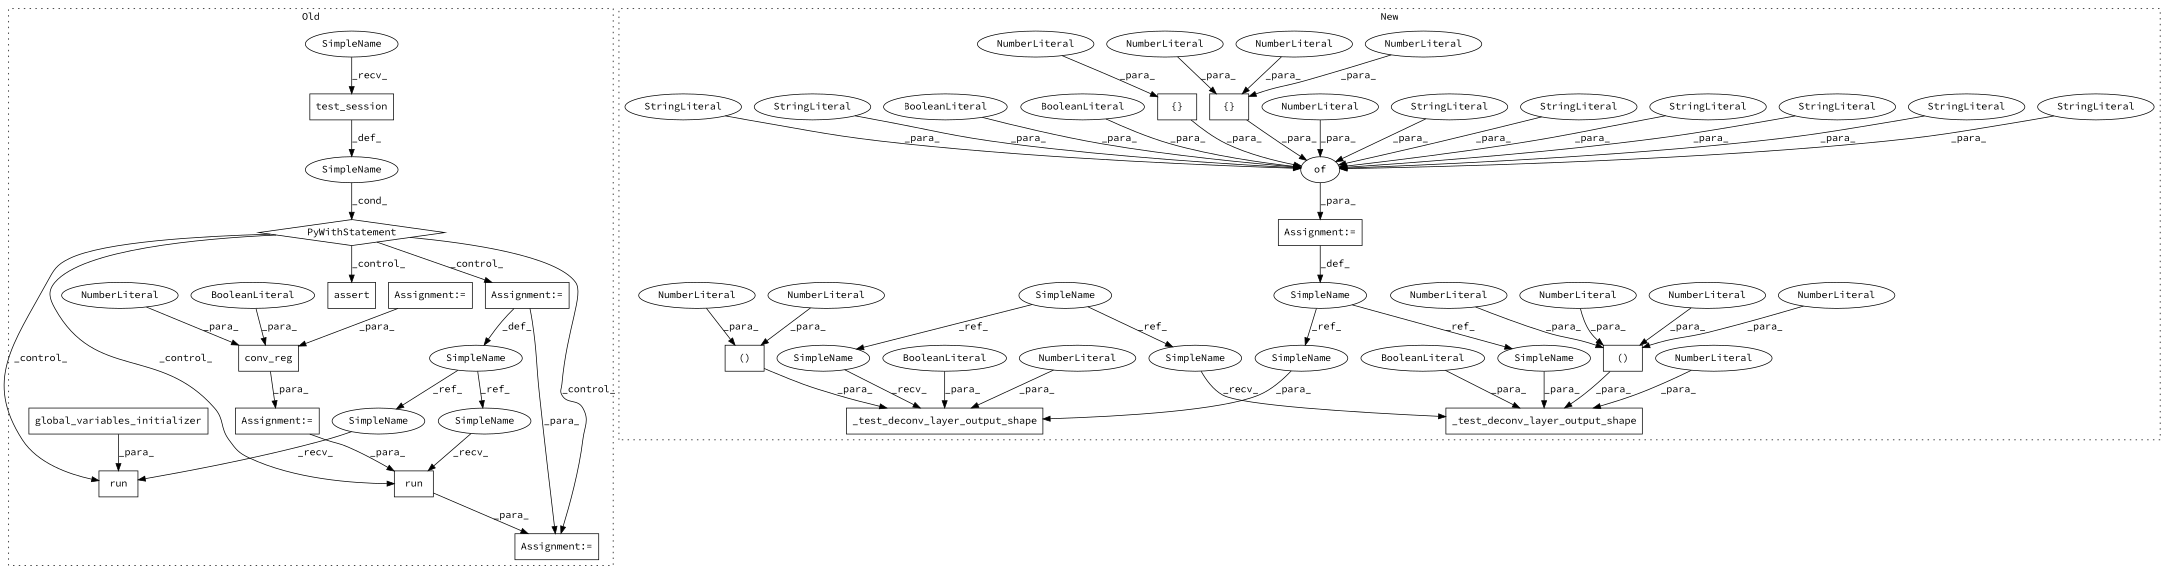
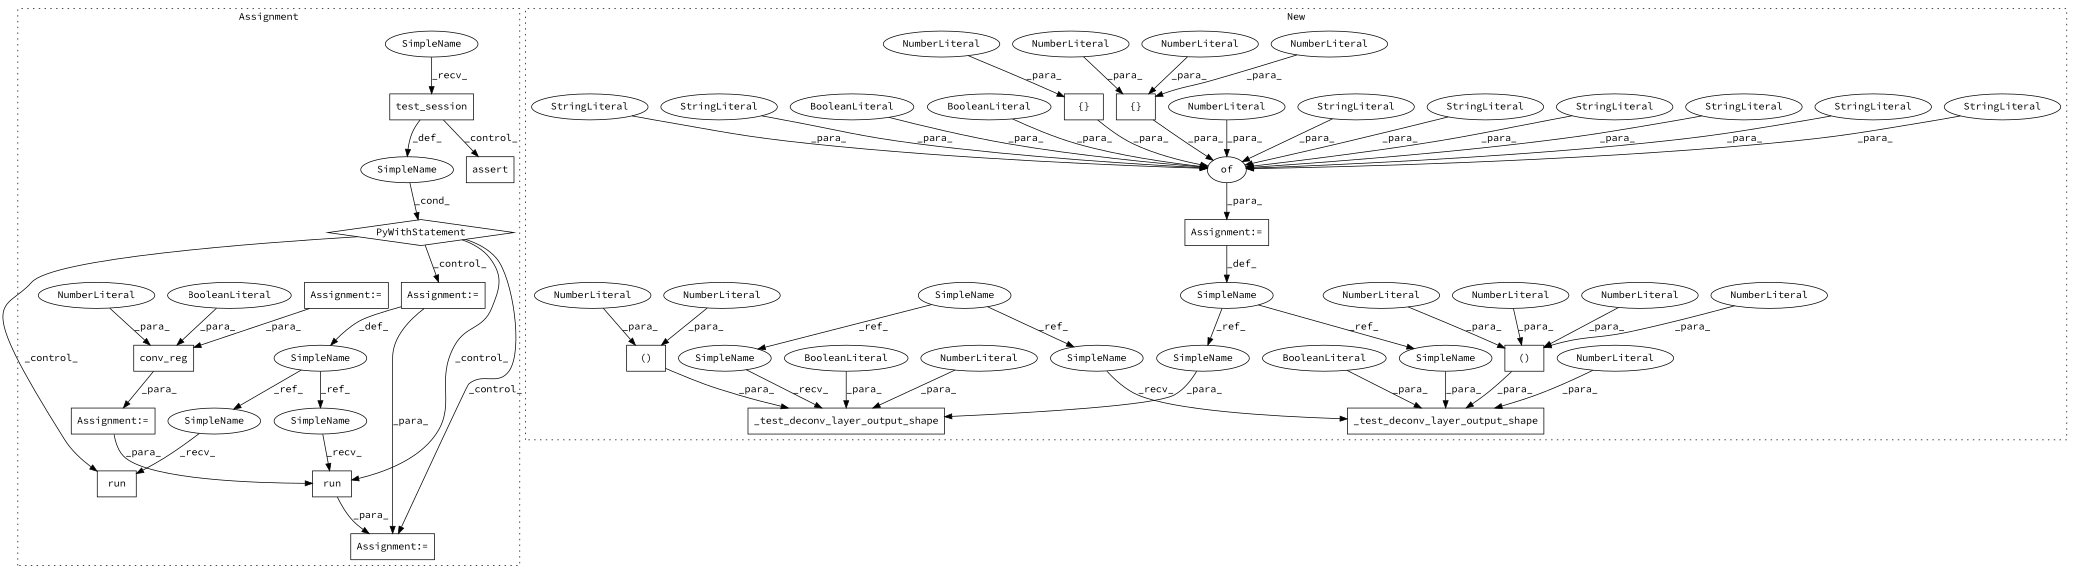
(311, 17) -> (269, 17)
(352, 260) -> (458, 136)
(118, 421) -> none
